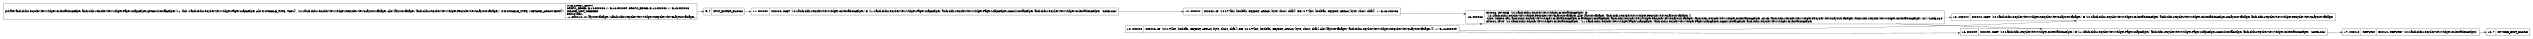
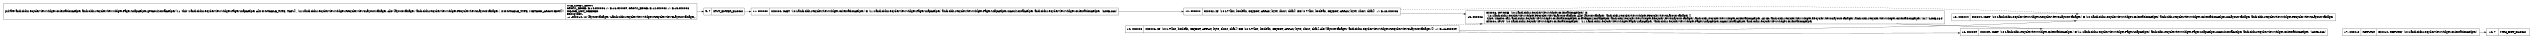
(1947, 17) -> (1739, 7)
(2334, 32) -> none
(2513, 32) -> (2513, 32)
